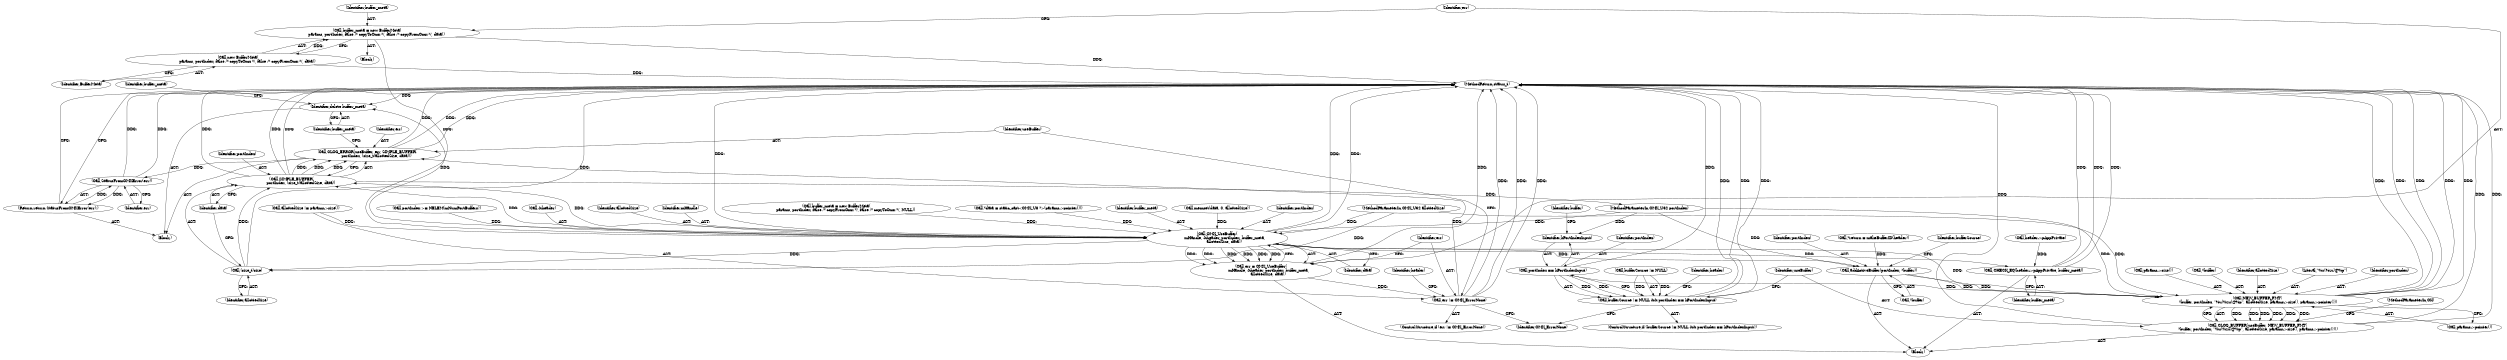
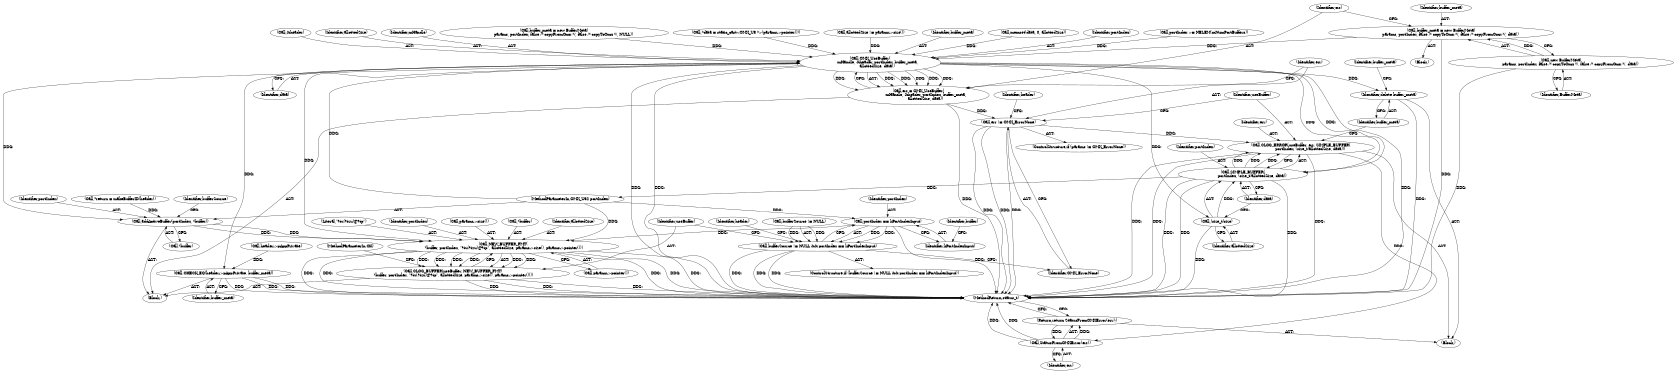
(912, 86) -> (1407, 277)
(1404, 208) -> none
(1609, 223) -> (733, 209)
(1756, 238) -> (399, 210)
(1576, 255) -> (926, 233)
(865, 270) -> (1024, 205)
(1443, 328) -> (1079, 147)
